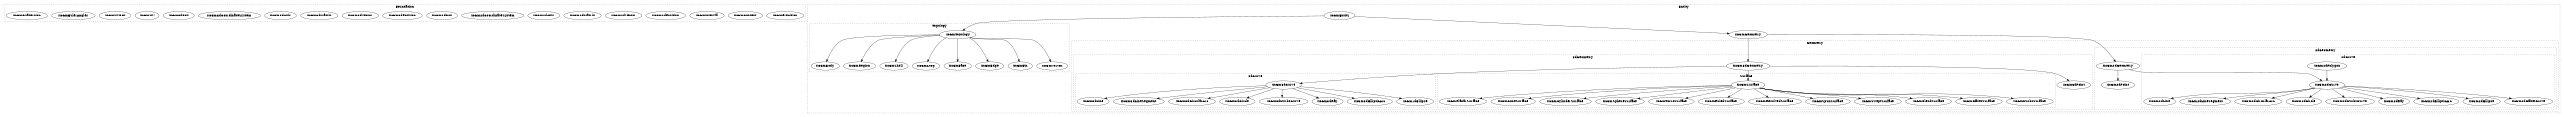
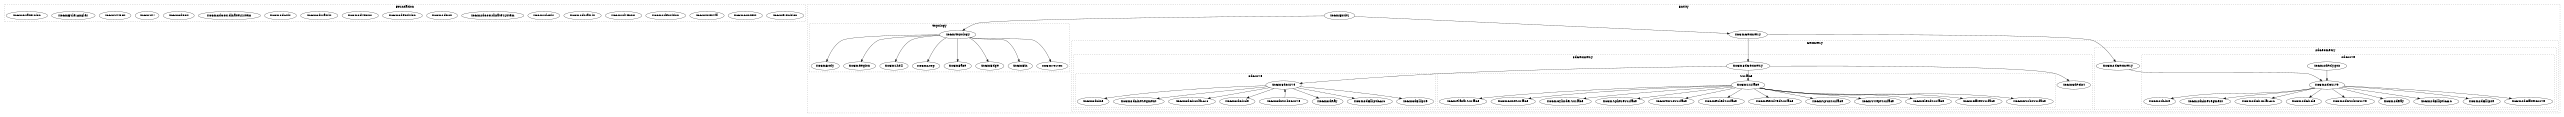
(2118, 85) -> none
(1282, 92) -> (1285, 94)
(1415, 102) -> (1415, 102)
